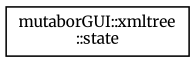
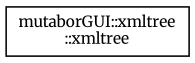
(98, 32) -> (98, 32)
